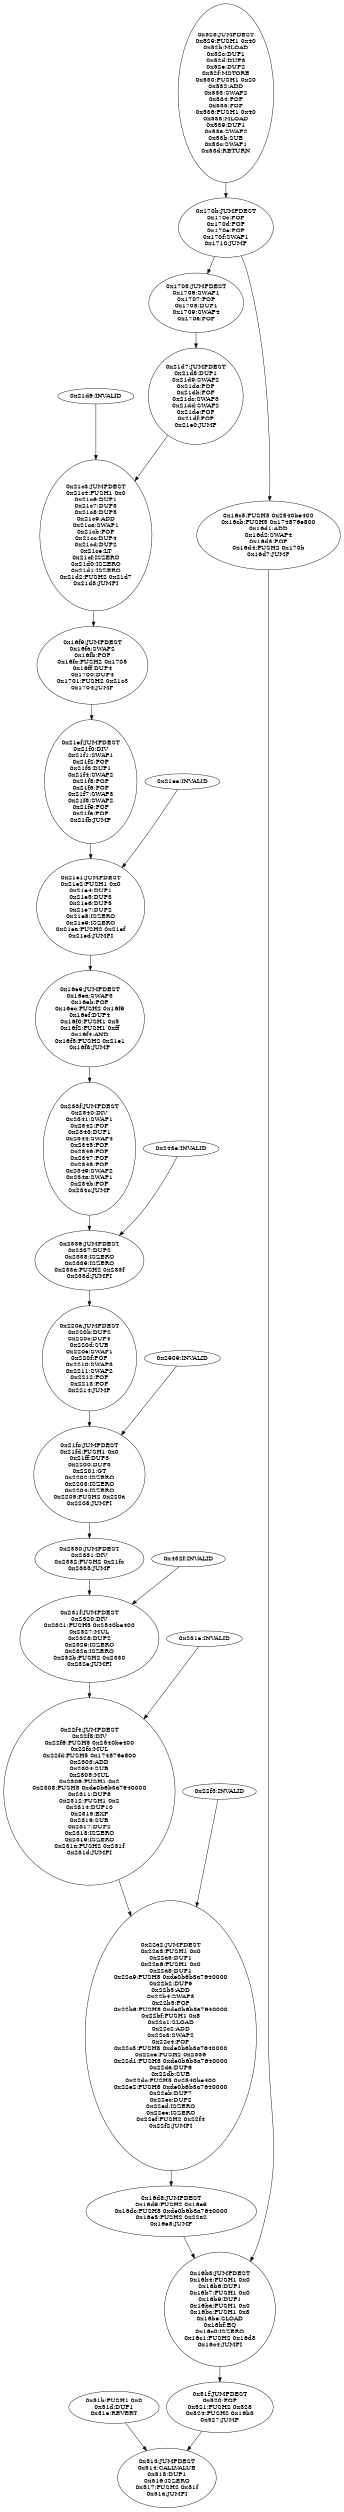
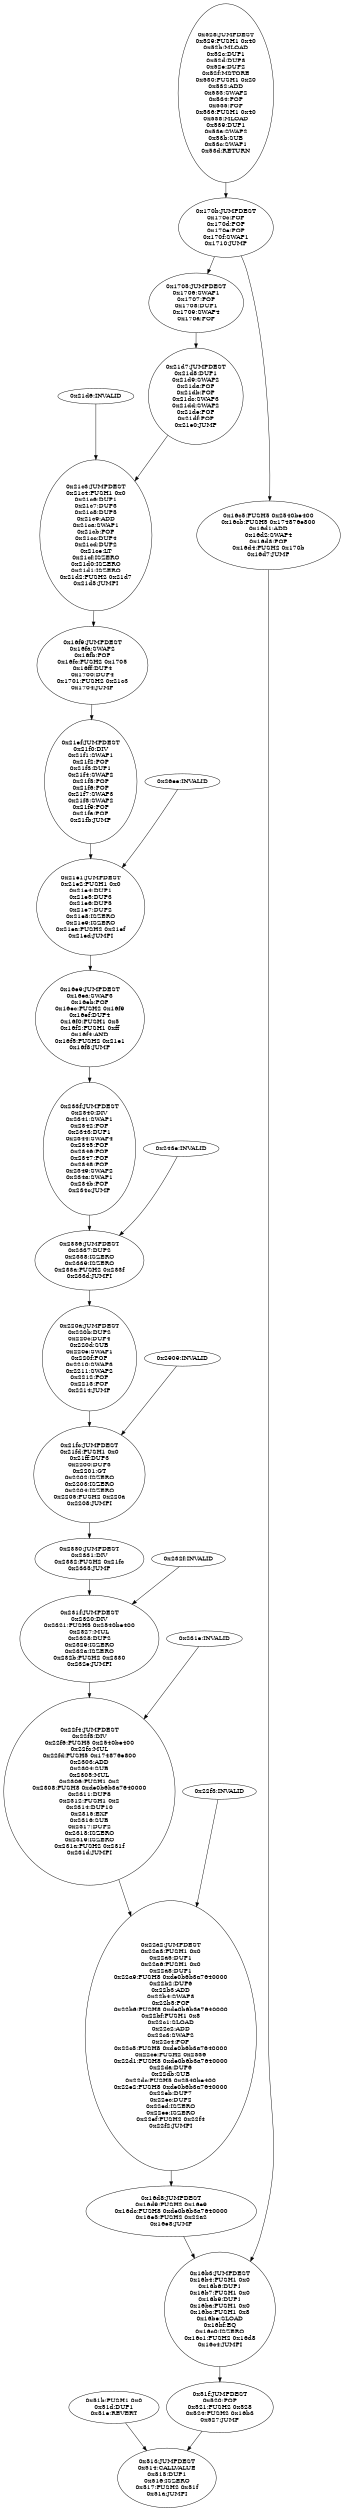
(182, 782) -> (182, 782)
(188, 1559) -> (188, 1559)
